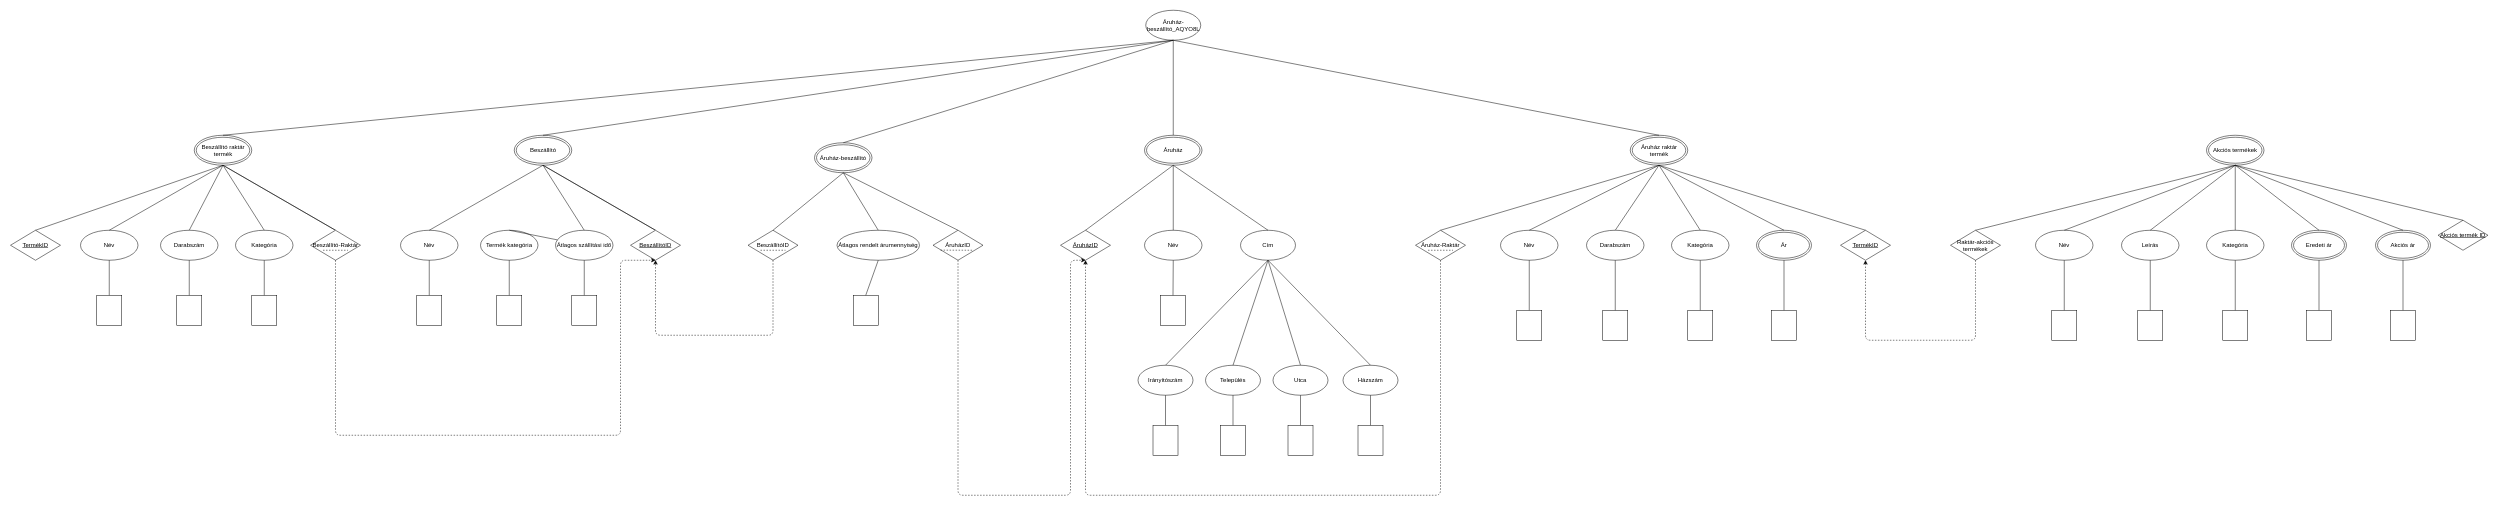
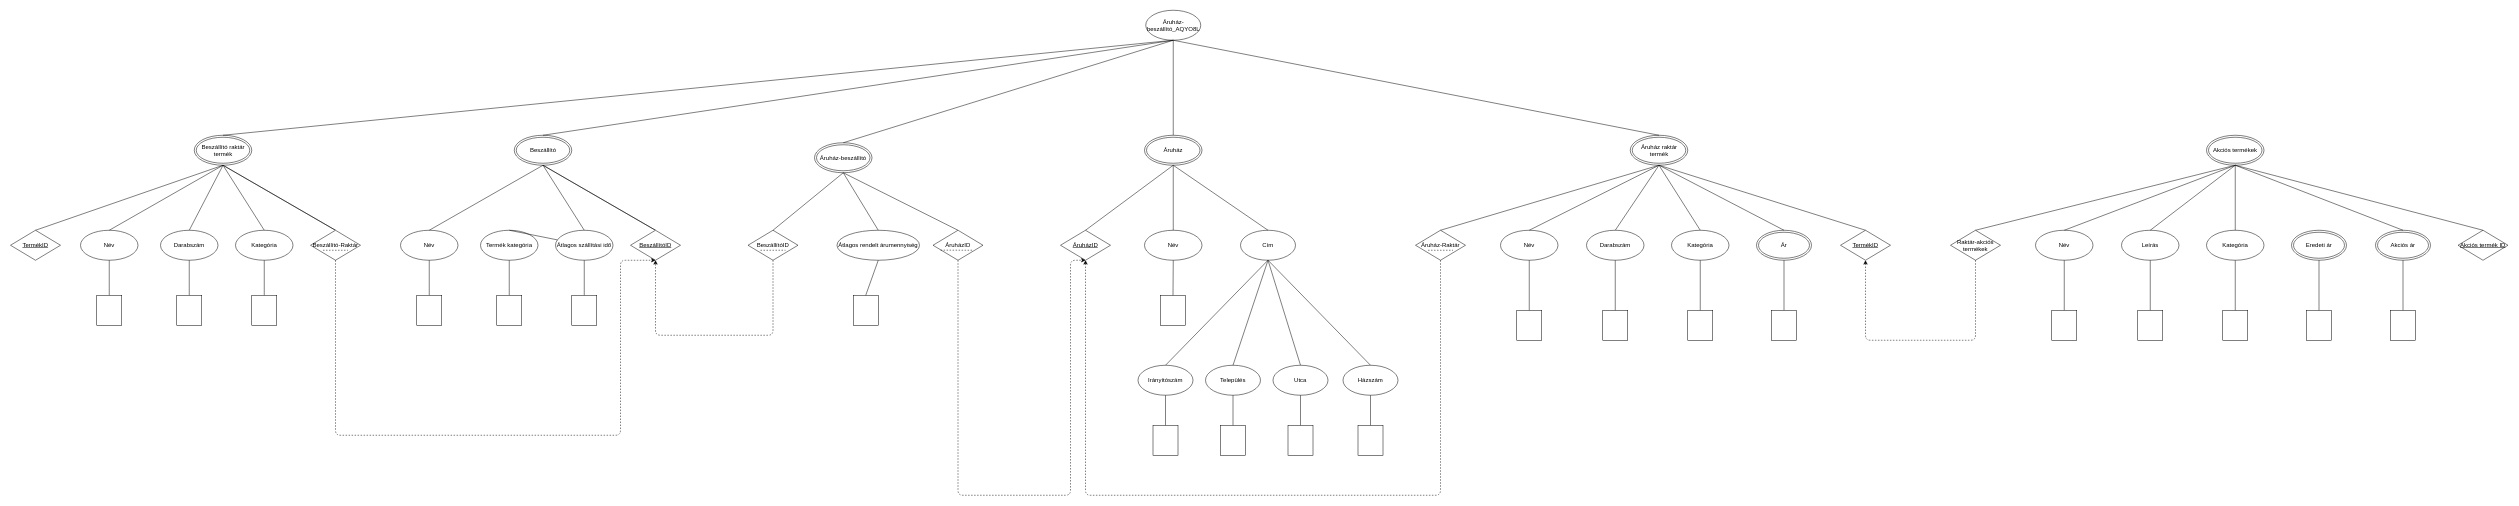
(2278, 199) -> none
(2463, 235) -> (2483, 245)
